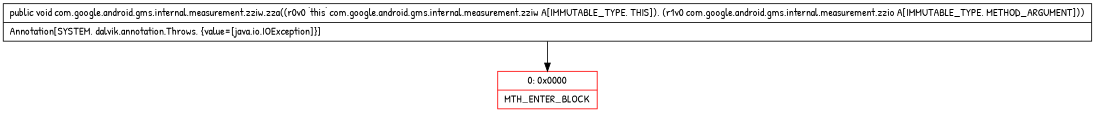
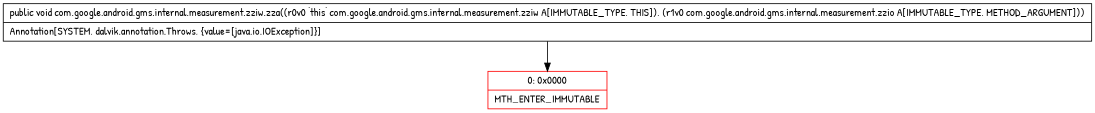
(547, 99) -> (547, 99)
